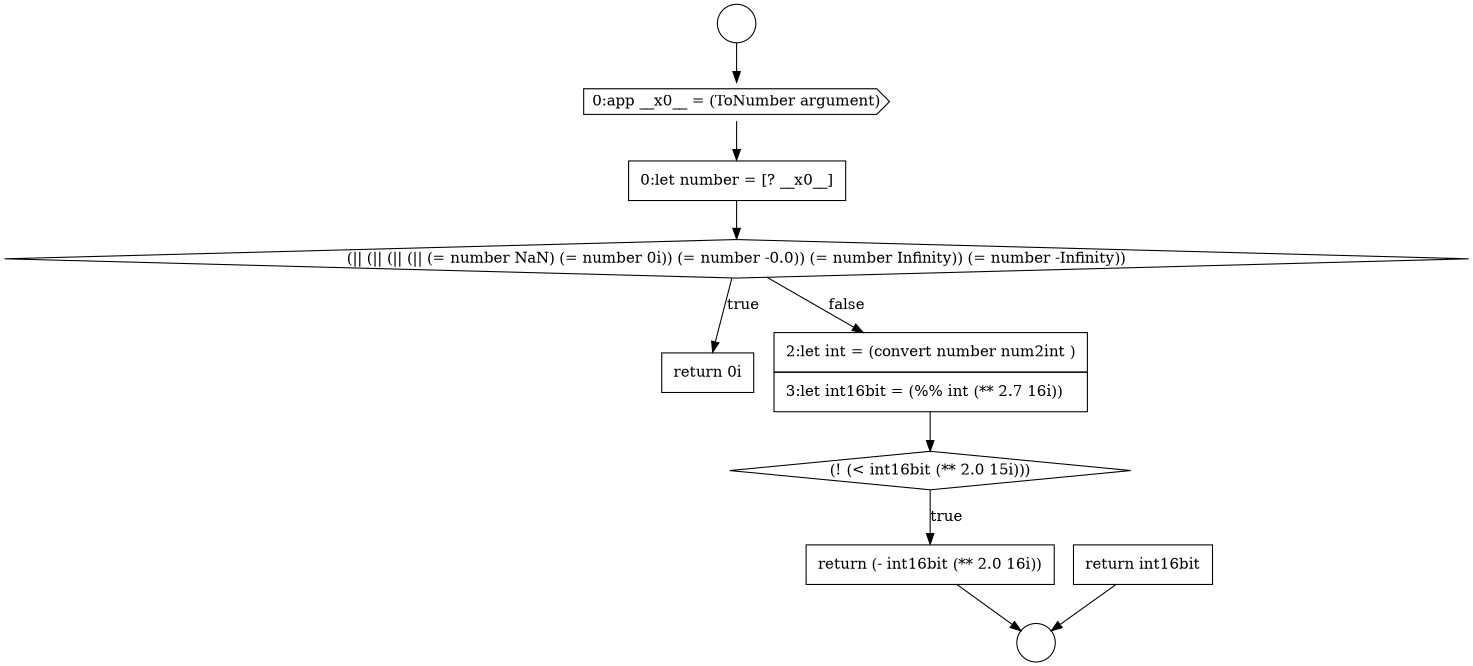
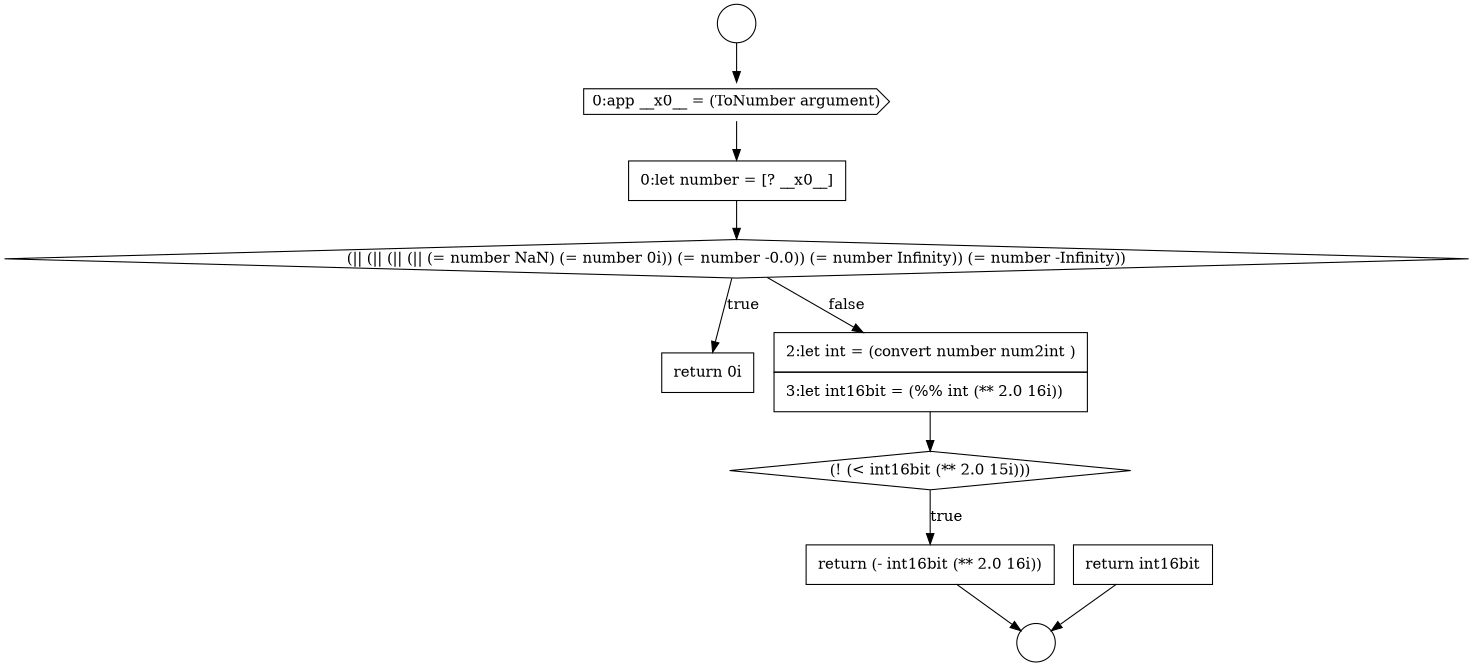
(924, 391) -> (924, 391)
